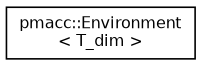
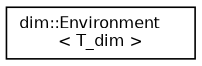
(101, 33) -> (101, 33)
